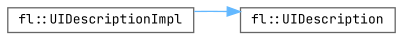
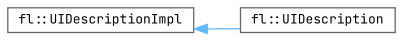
(211, 11) -> (224, 29)
